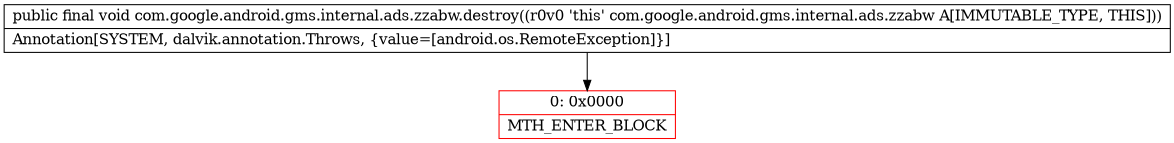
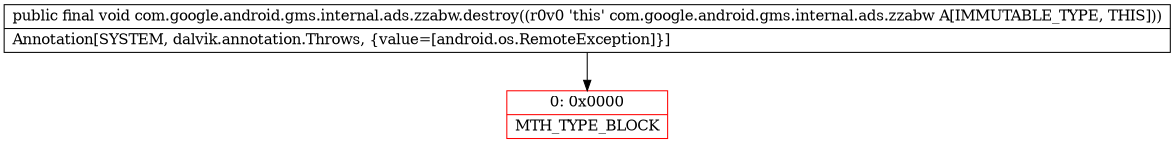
(587, 126) -> (587, 126)
